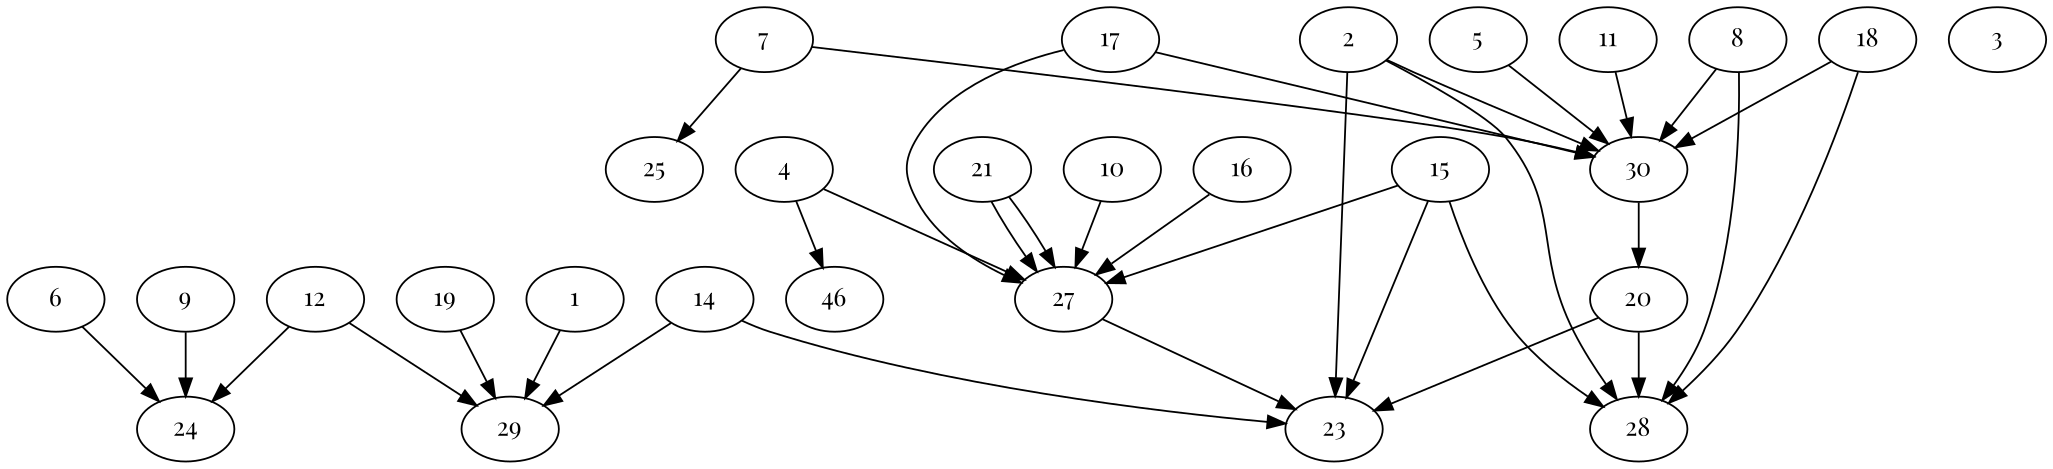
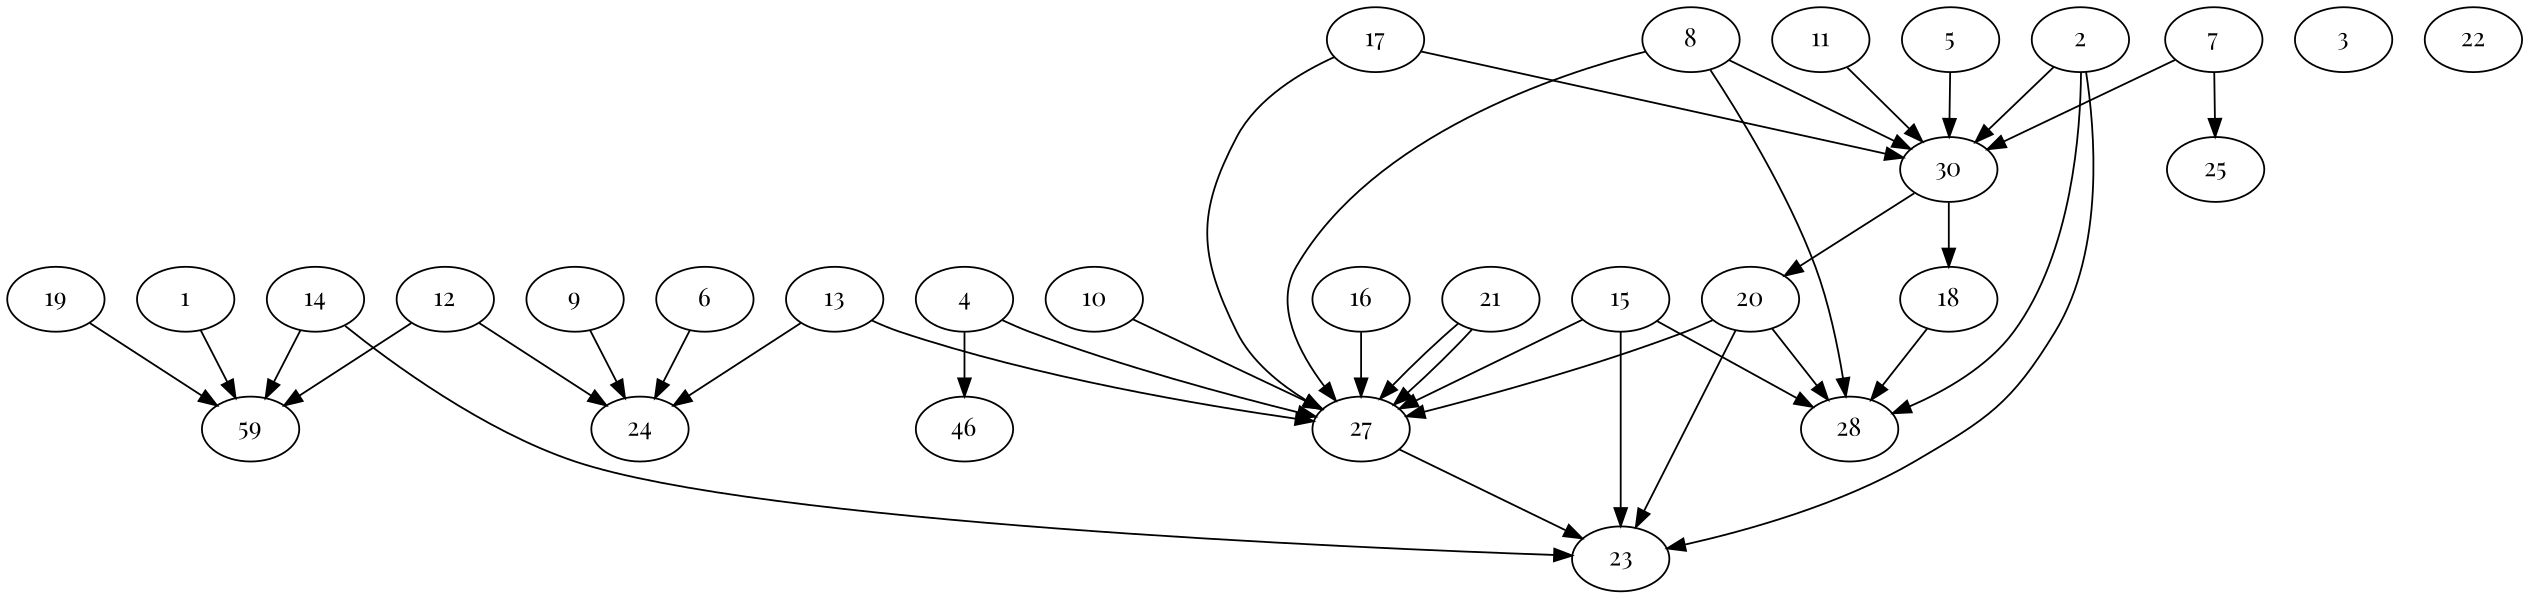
none -> (2473, 40)
(1762, 100) -> (1949, 226)
none -> (1396, 163)
none -> (835, 299)
none -> (1570, 371)
(510, 429) -> (251, 429)
